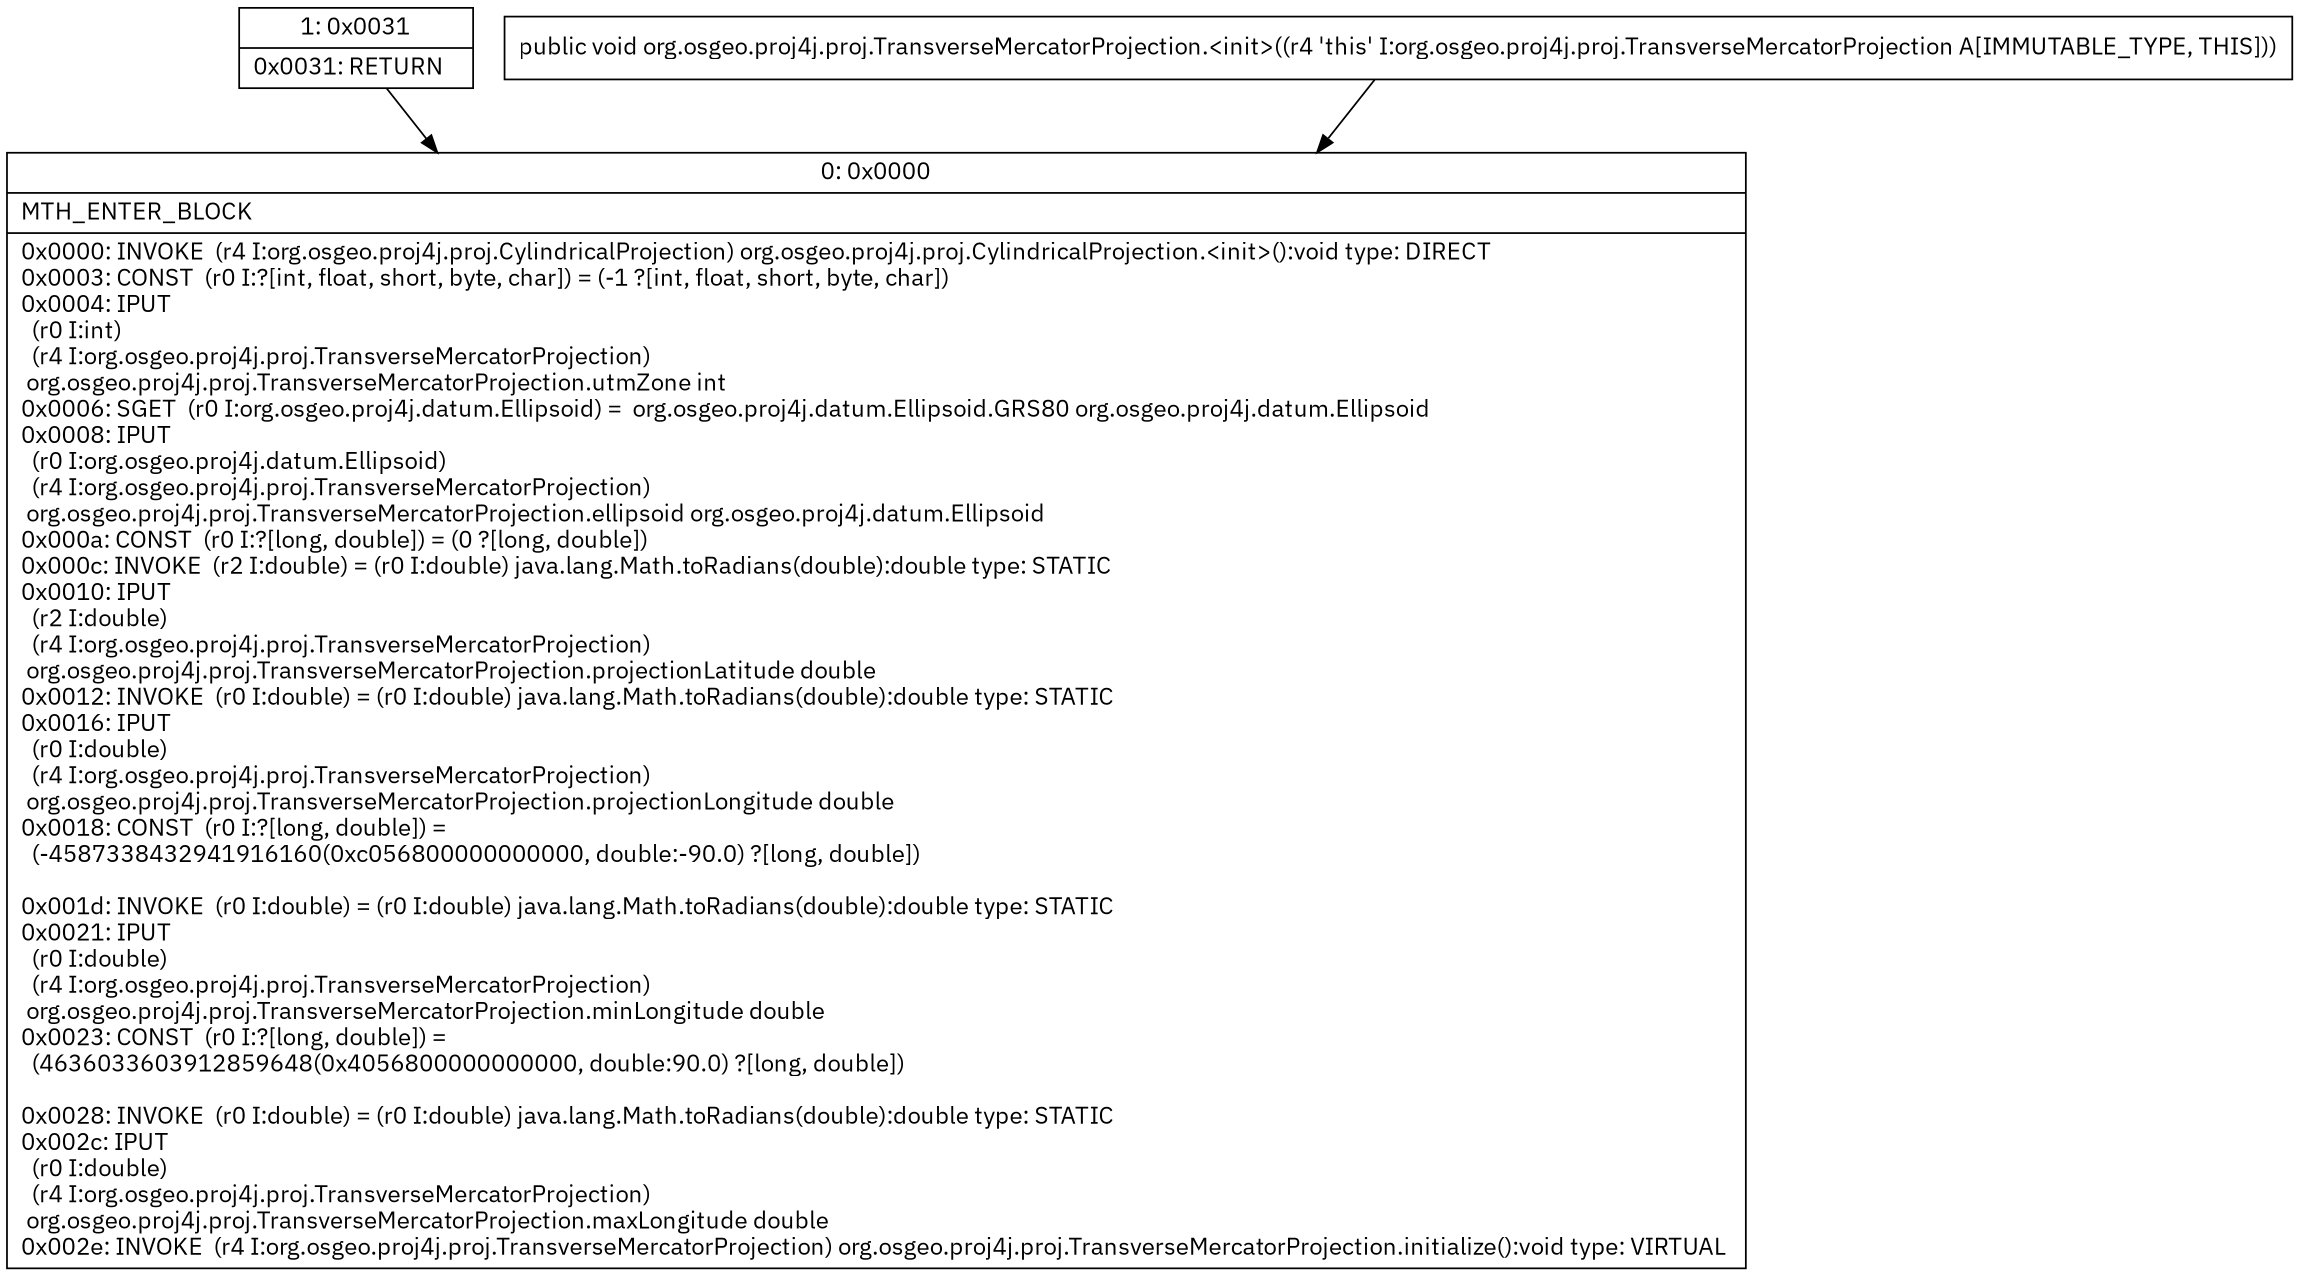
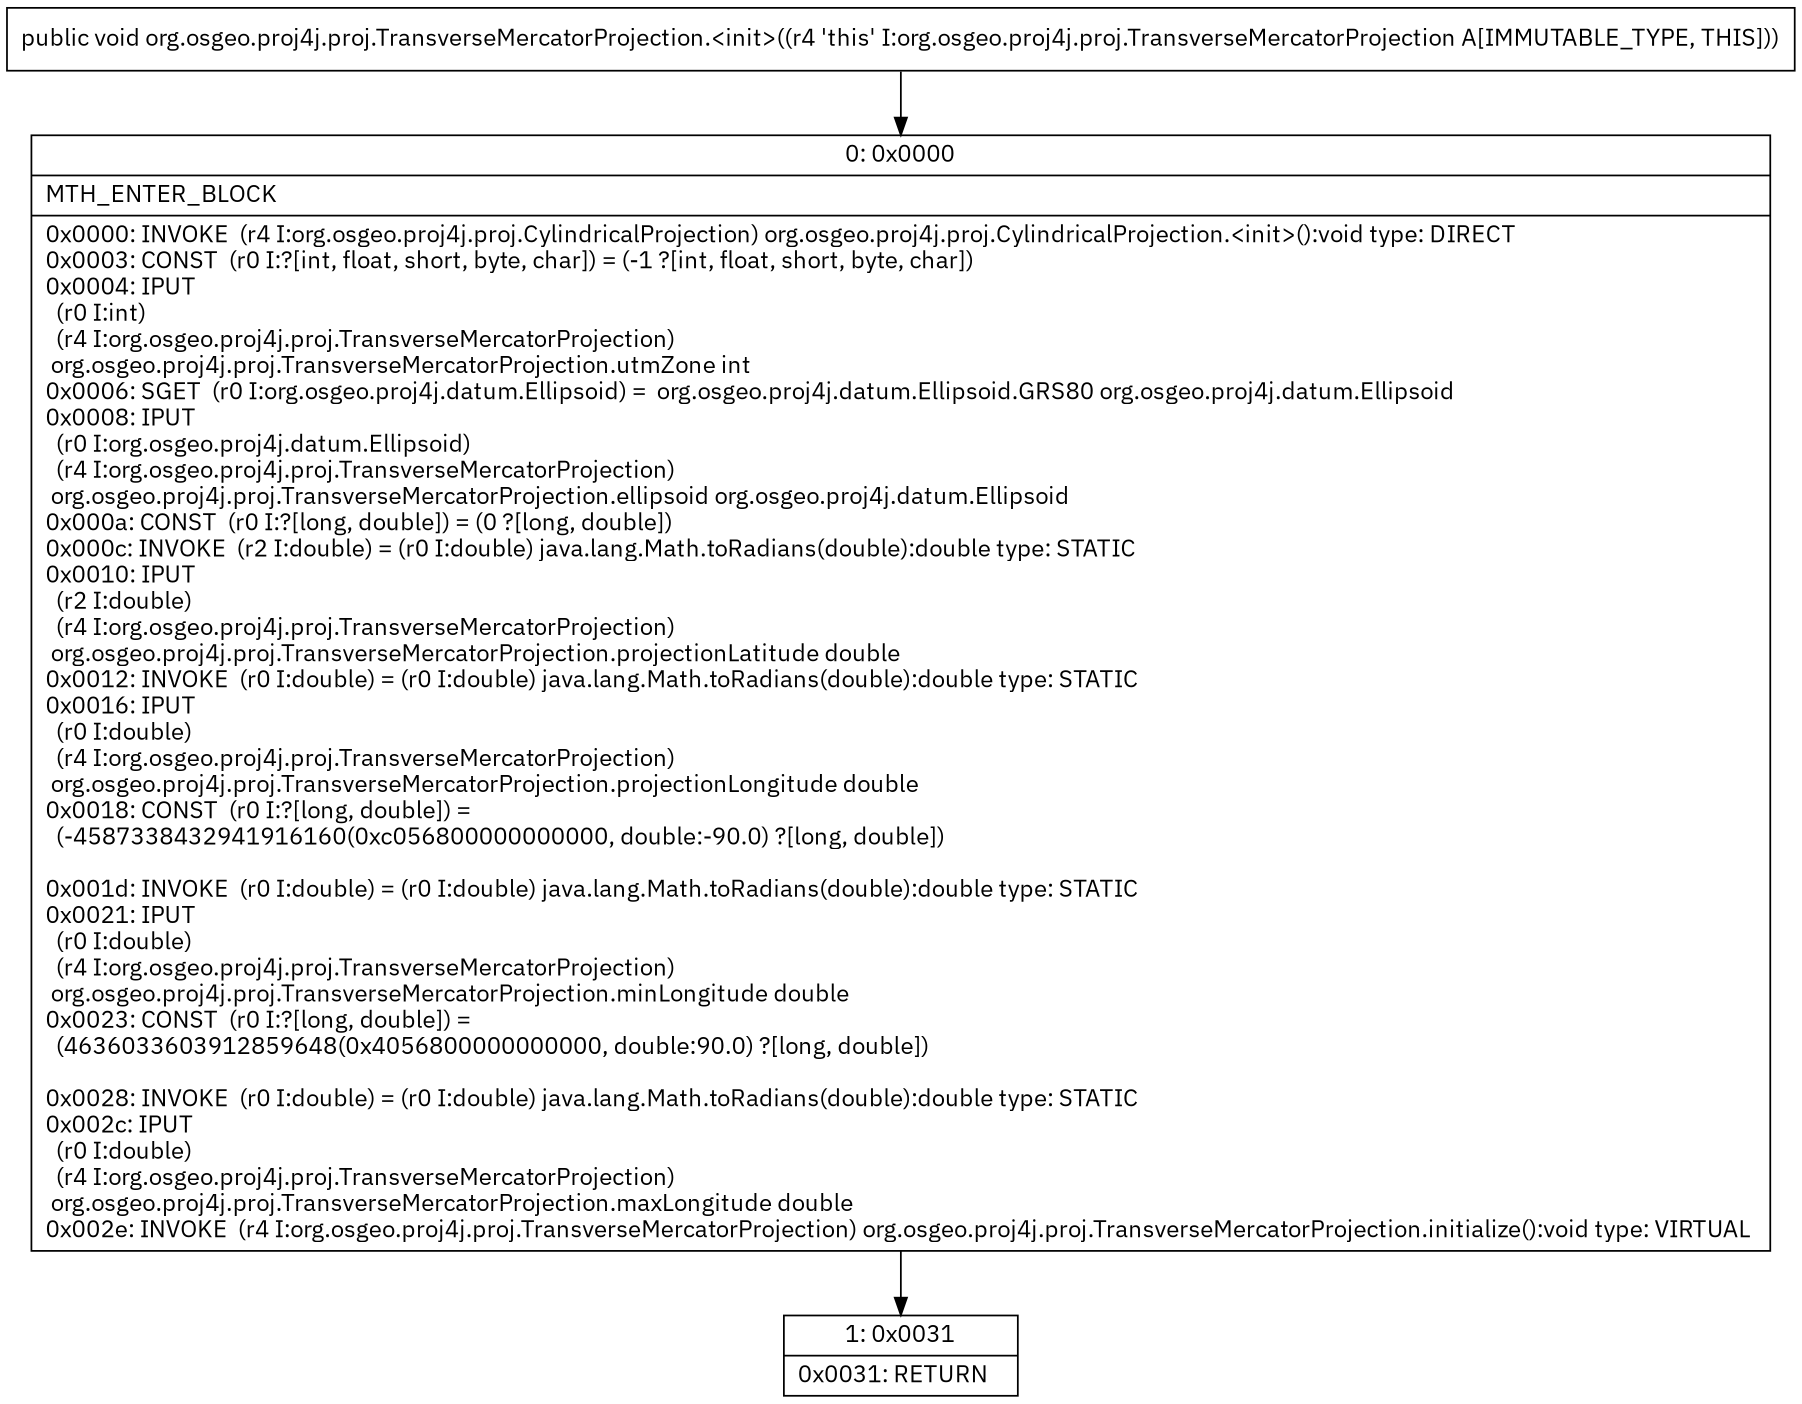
(407, 114) -> (901, 1274)
